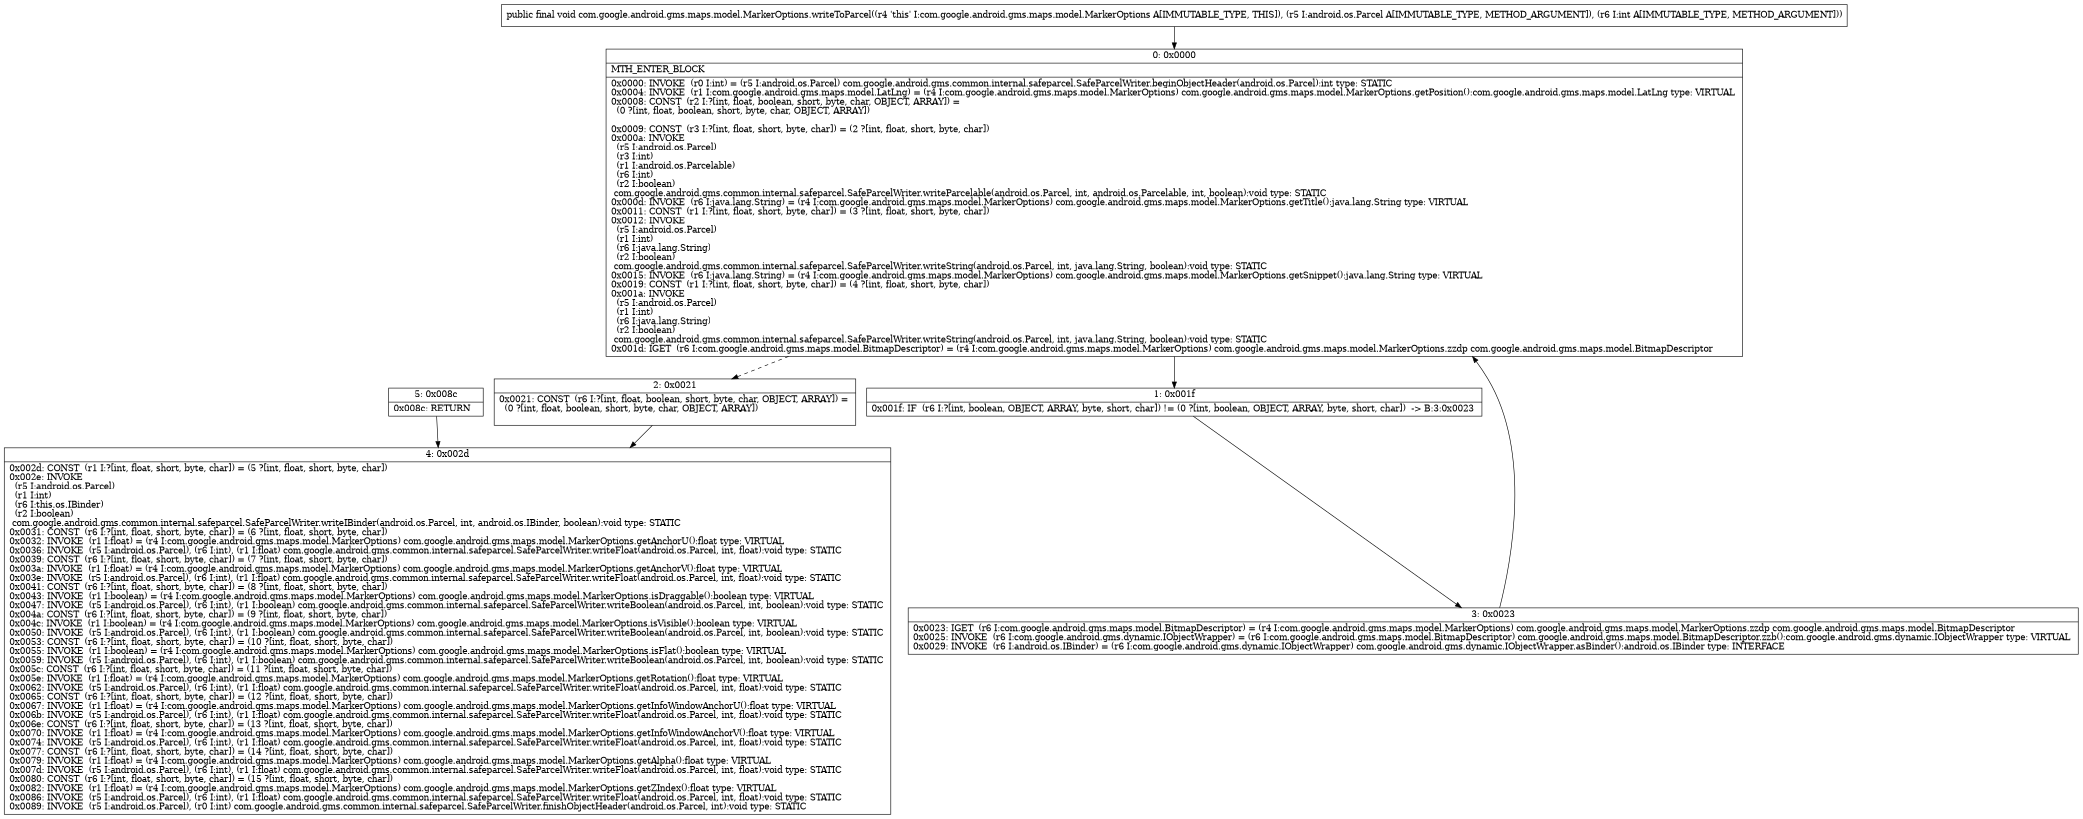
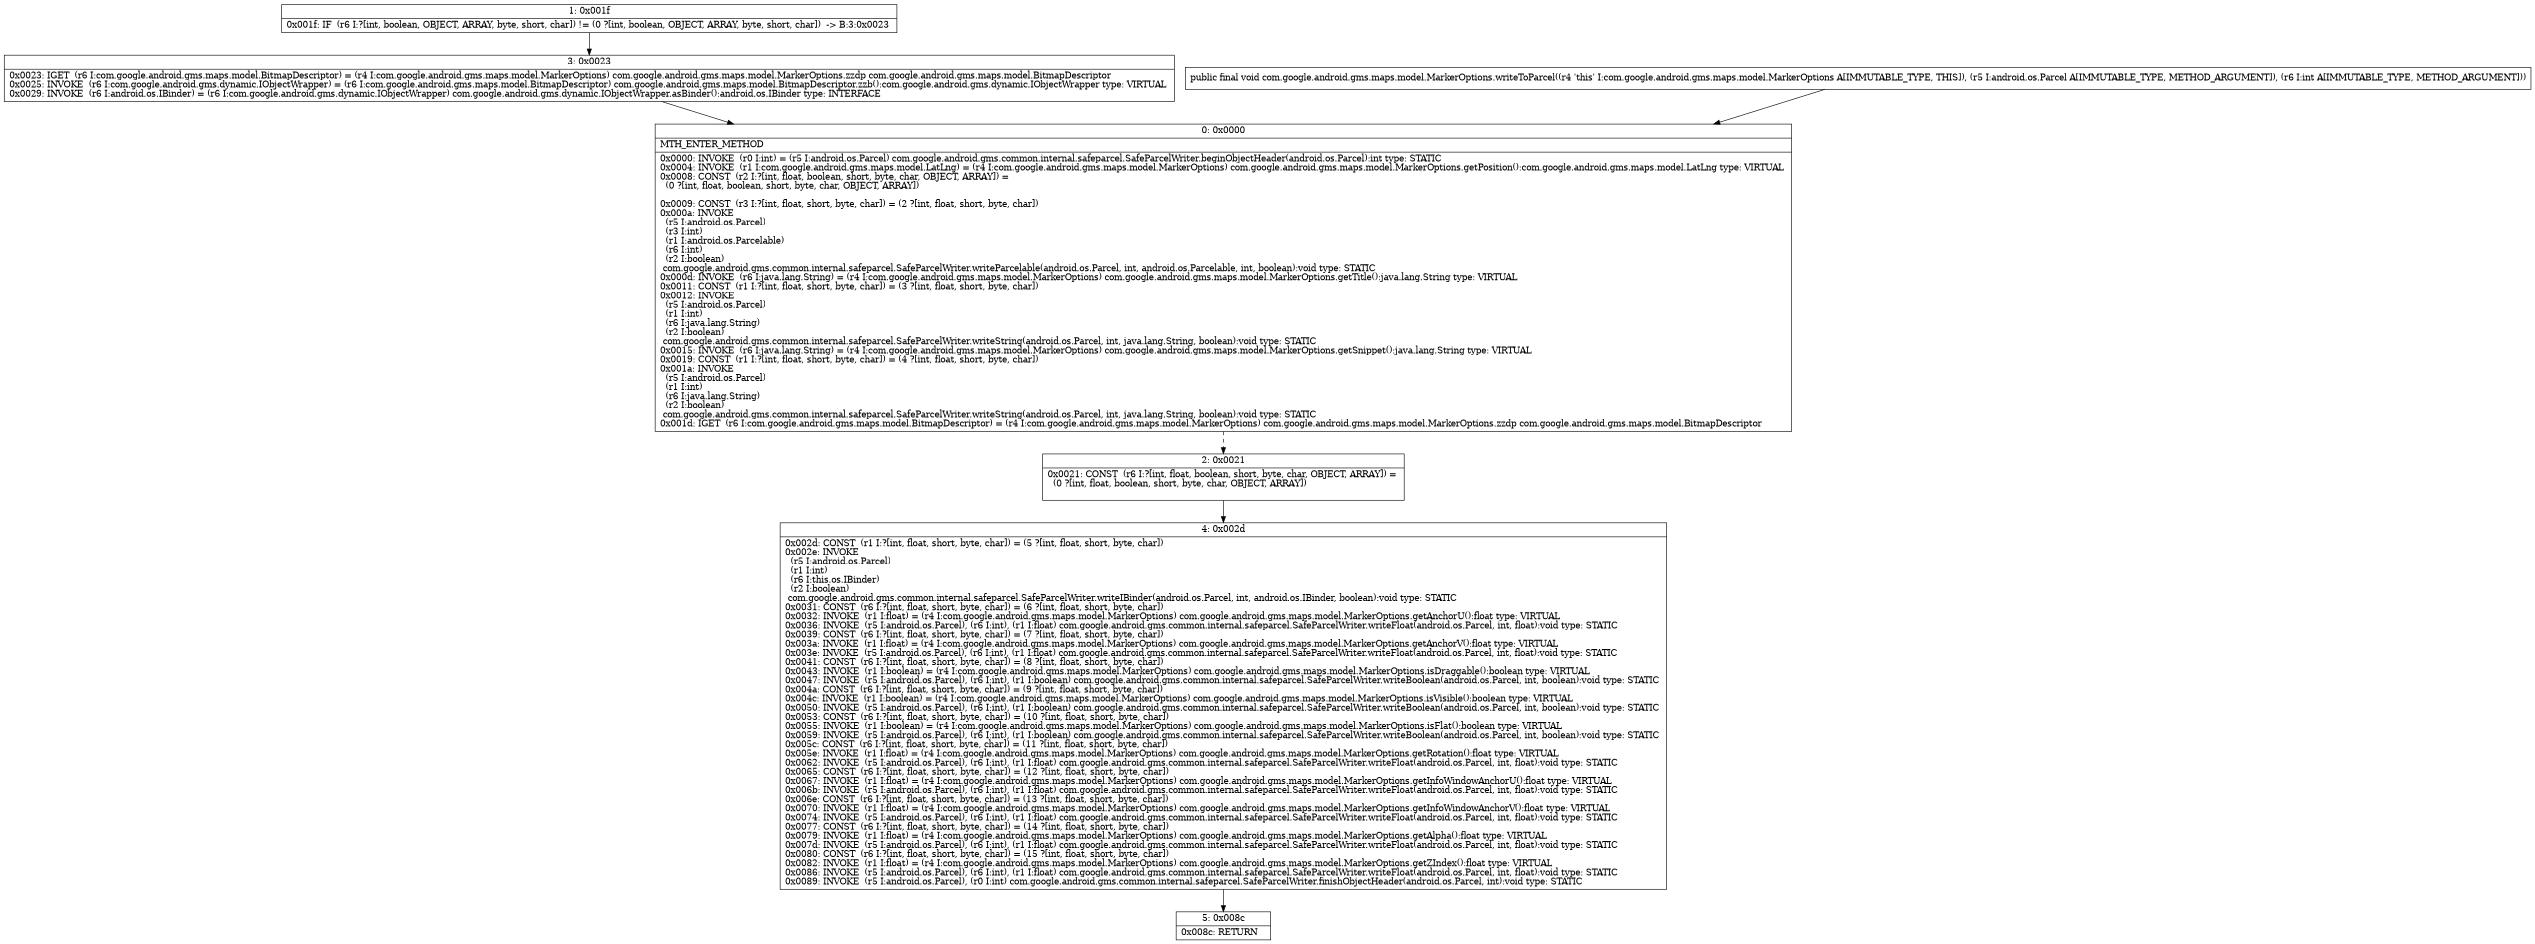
(658, 70) -> (712, 145)
(1174, 369) -> none
(437, 429) -> (1223, 897)
